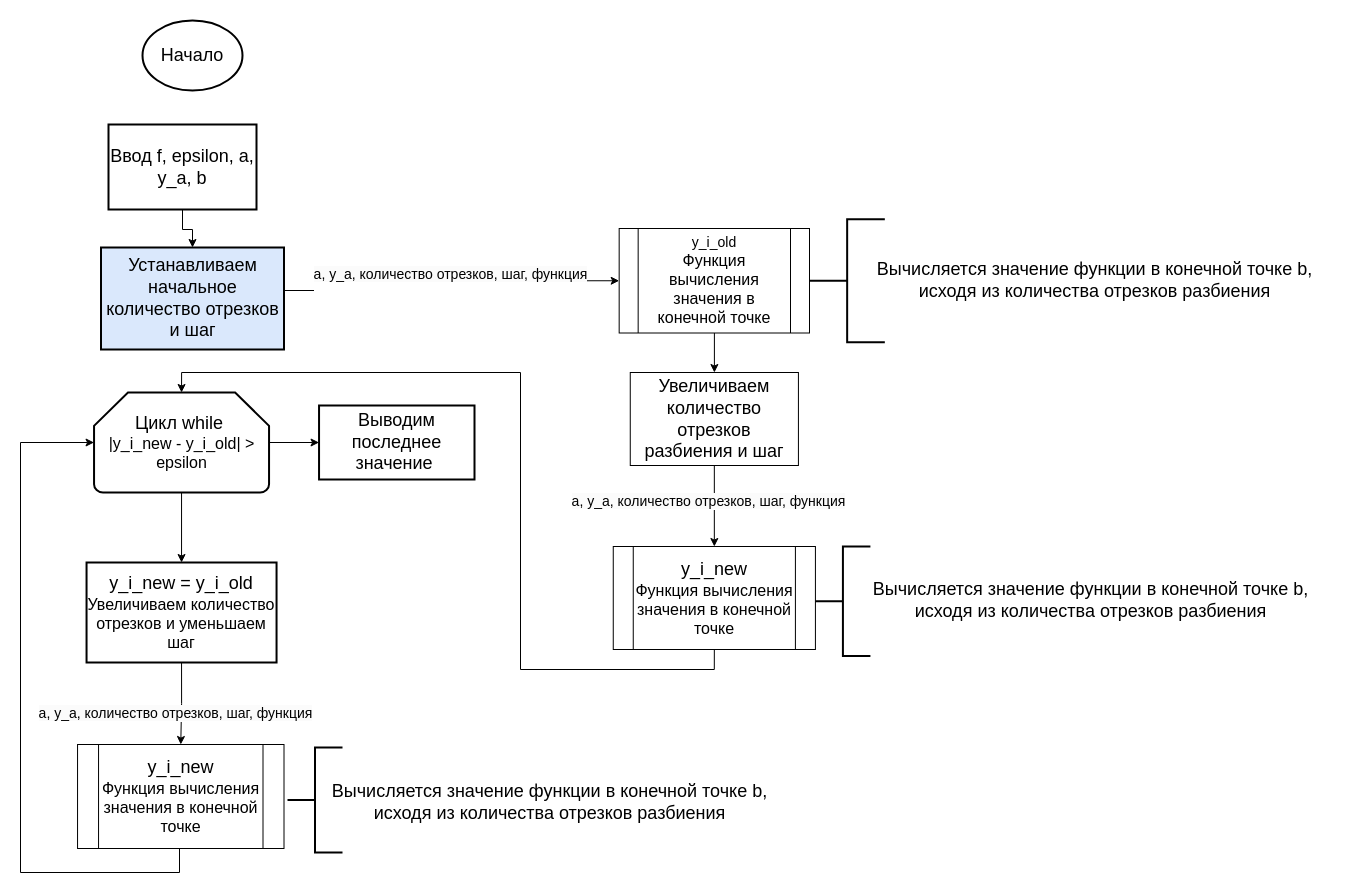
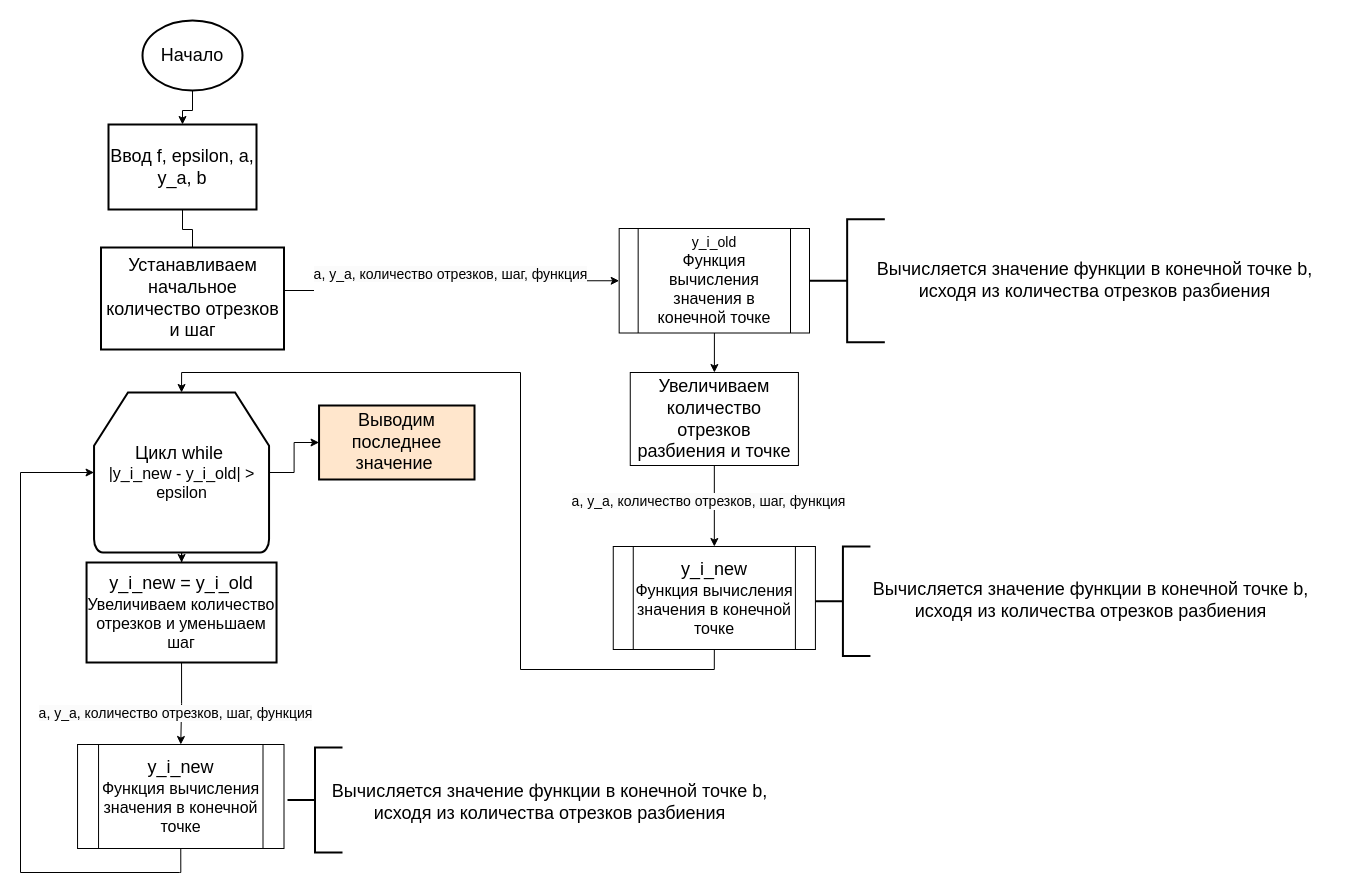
none -> (193, 109)
(193, 239) -> (193, 242)
(193, 299) -> (193, 299)
(715, 420) -> (715, 420)
(182, 443) -> (182, 473)
(397, 443) -> (397, 443)
